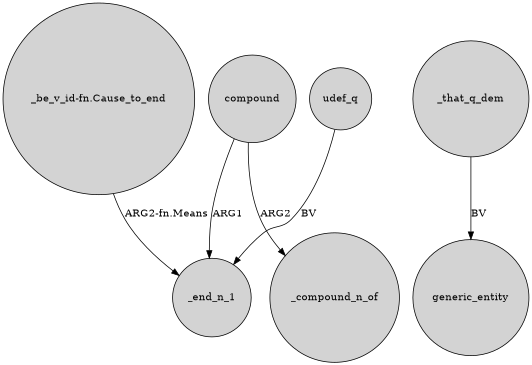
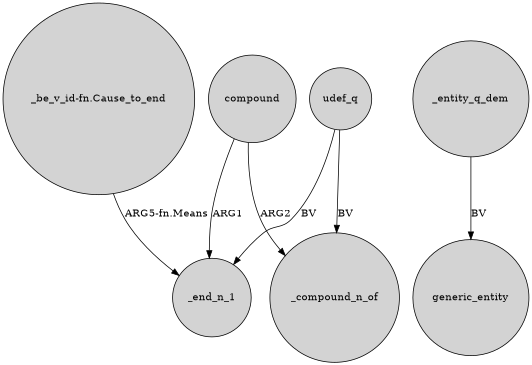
(471, 99) -> (471, 99)
none -> (338, 178)
(167, 214) -> (167, 214)
